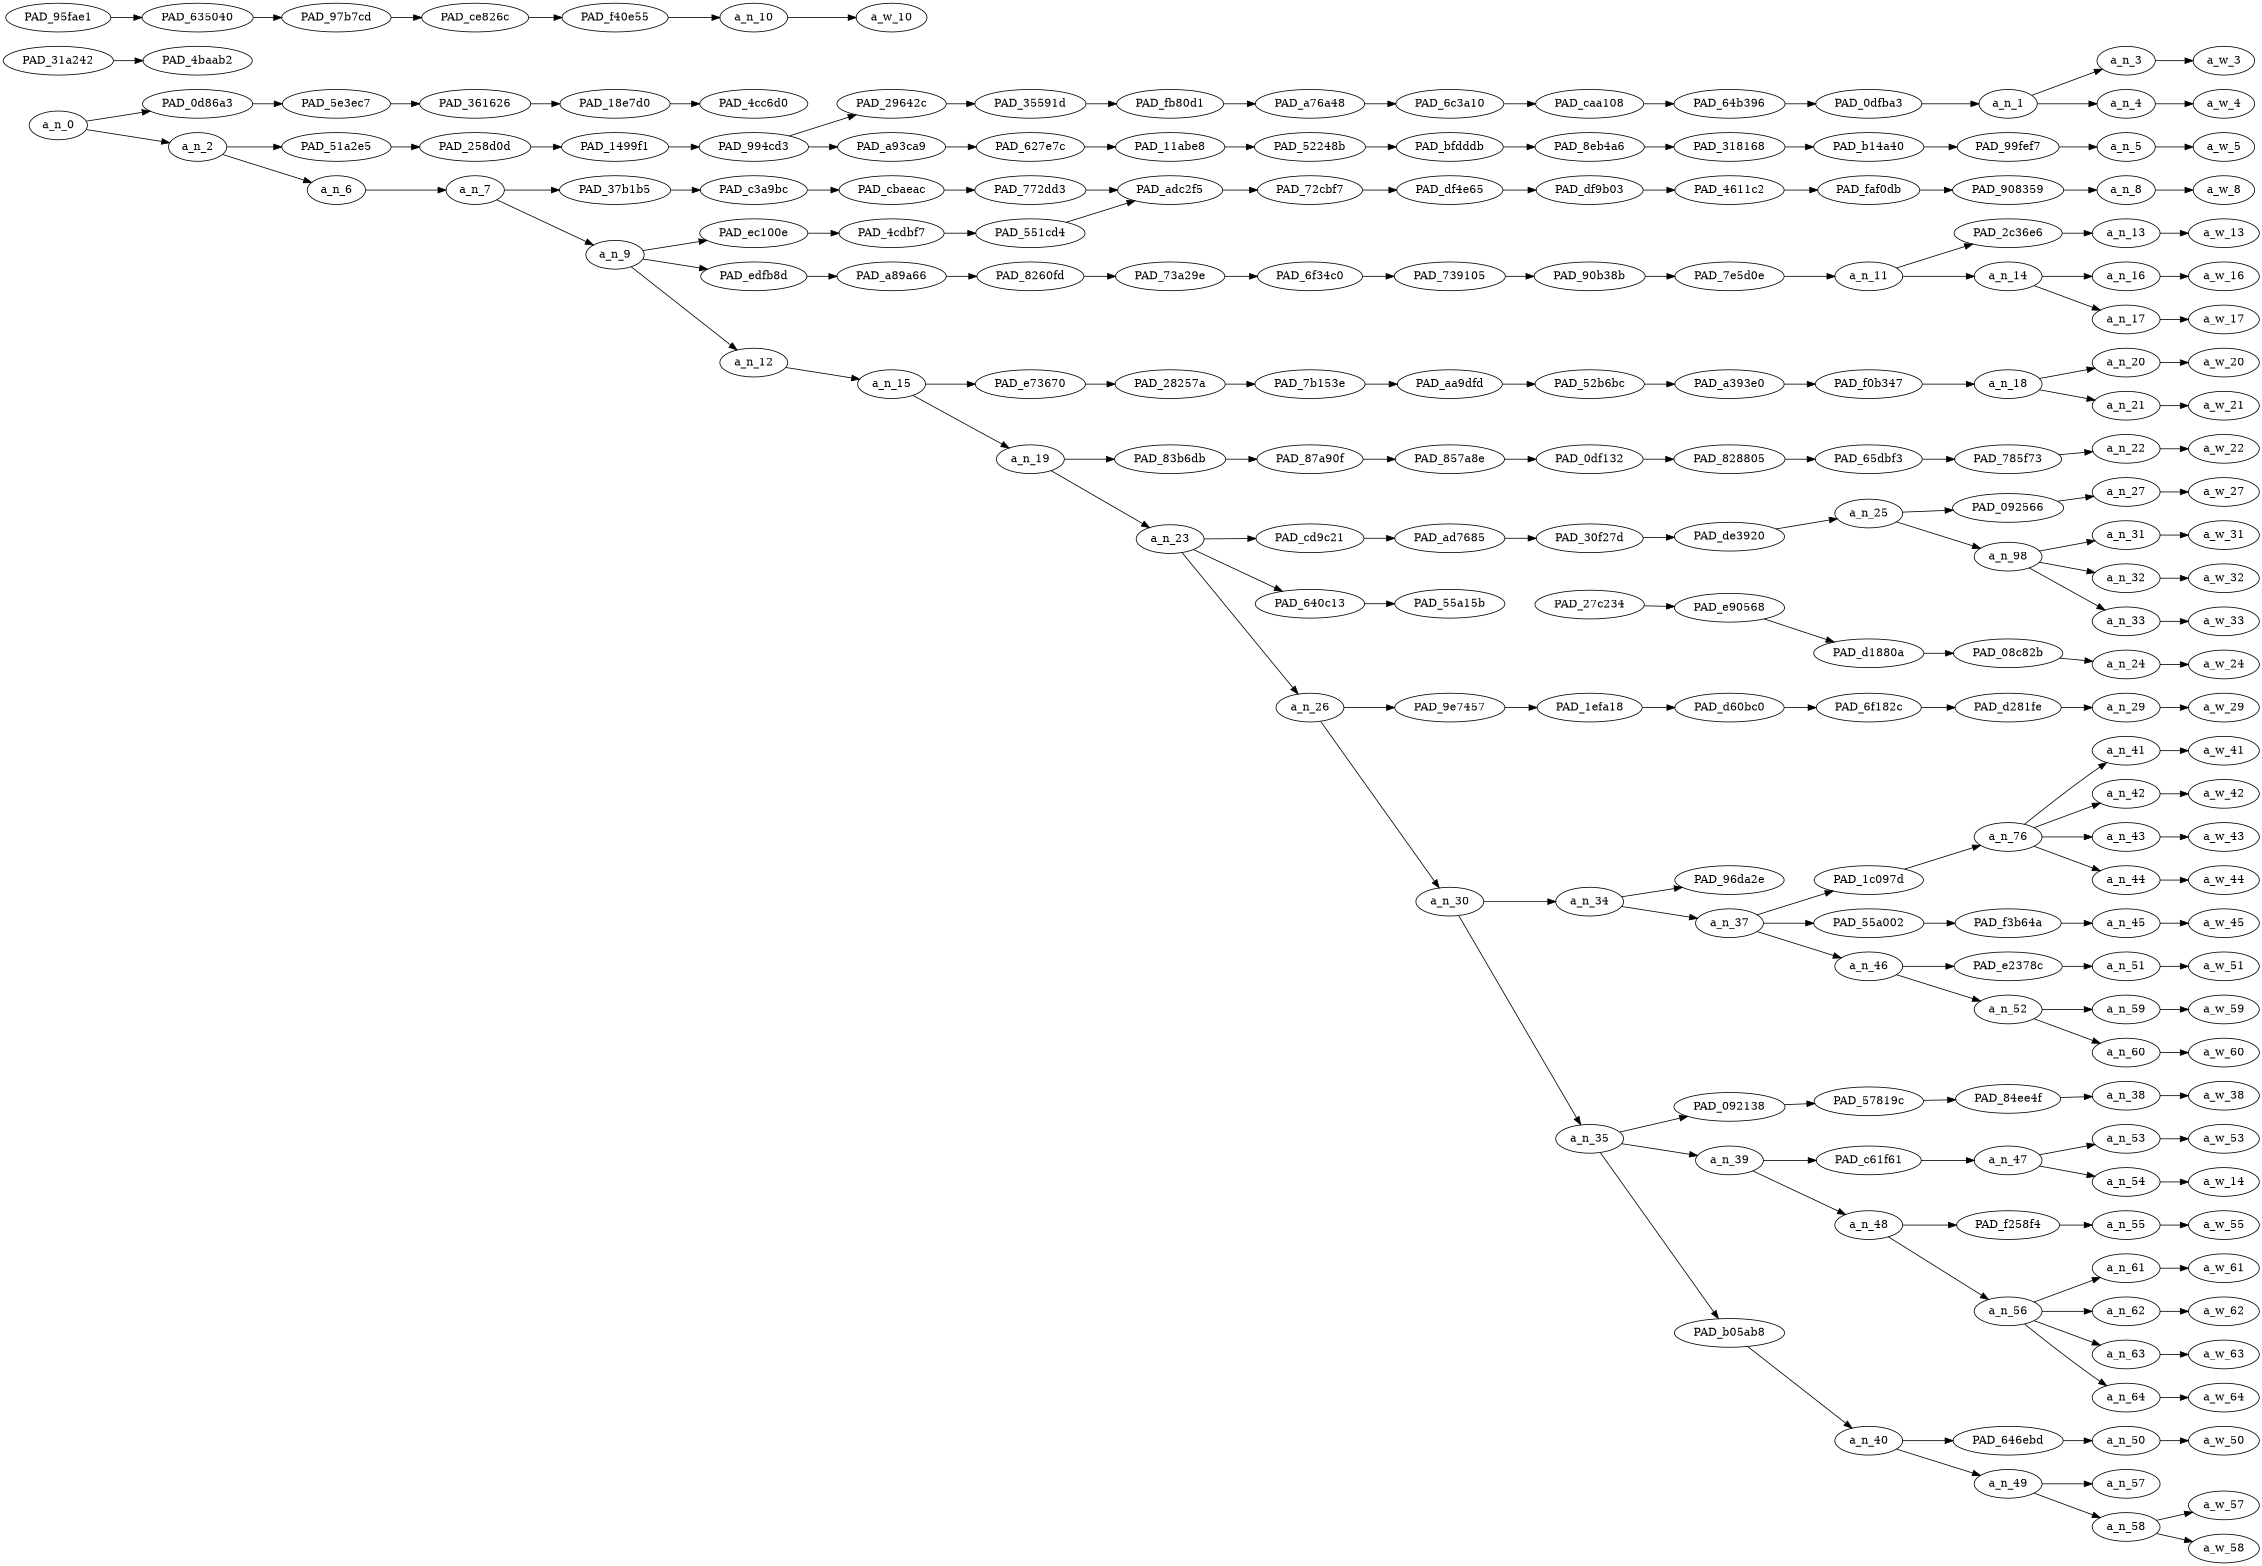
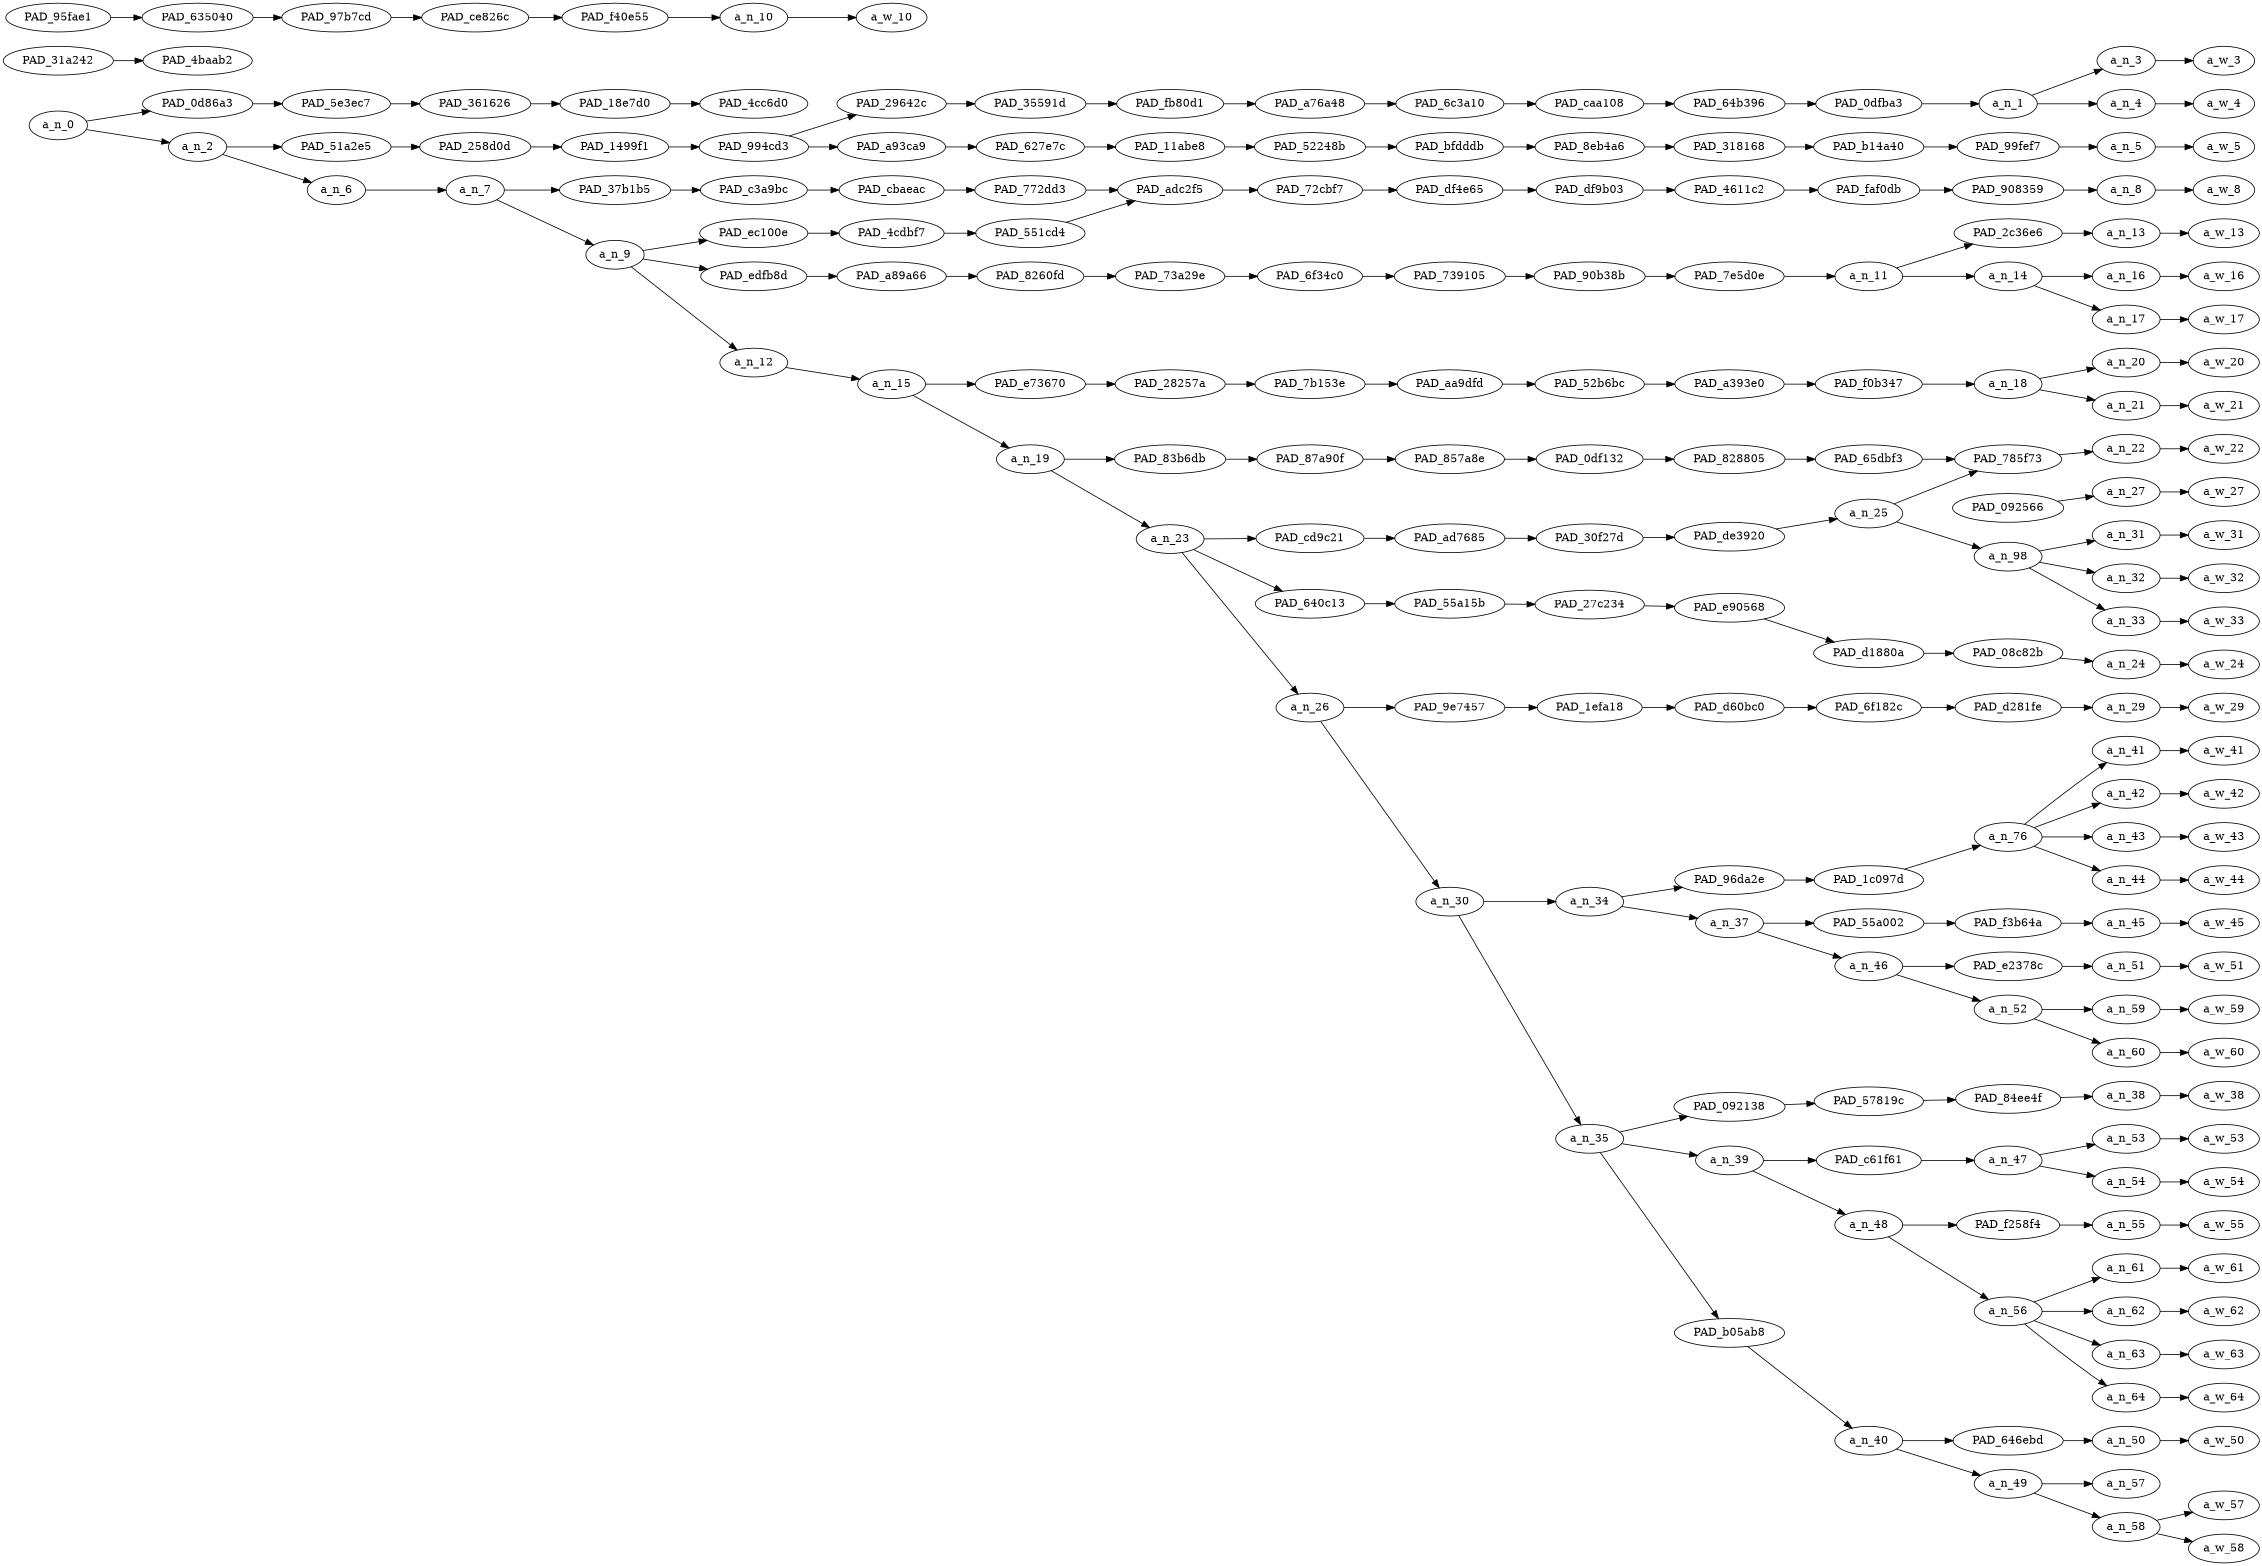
(1924, 511) -> (1932, 489)
none -> (1516, 604)
(1791, 904) -> (1795, 880)
(2224, 1182) -> (2224, 1182)
